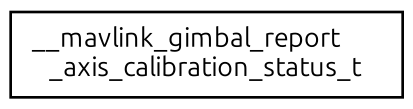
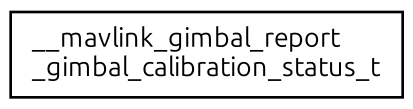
(207, 55) -> (207, 55)
